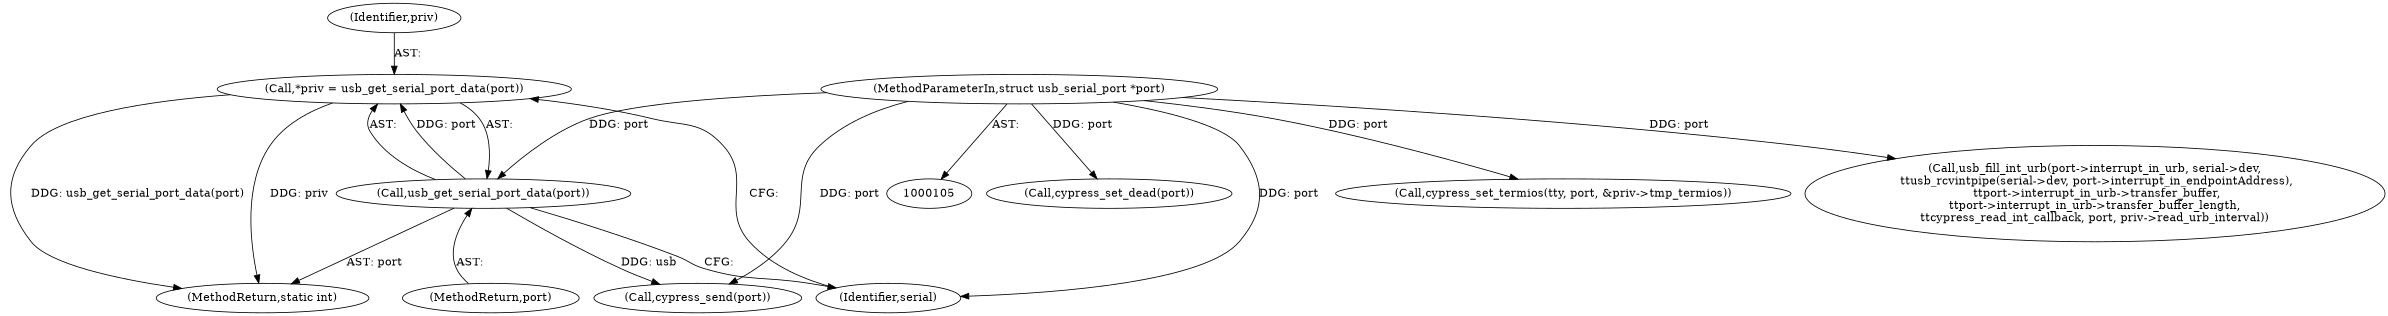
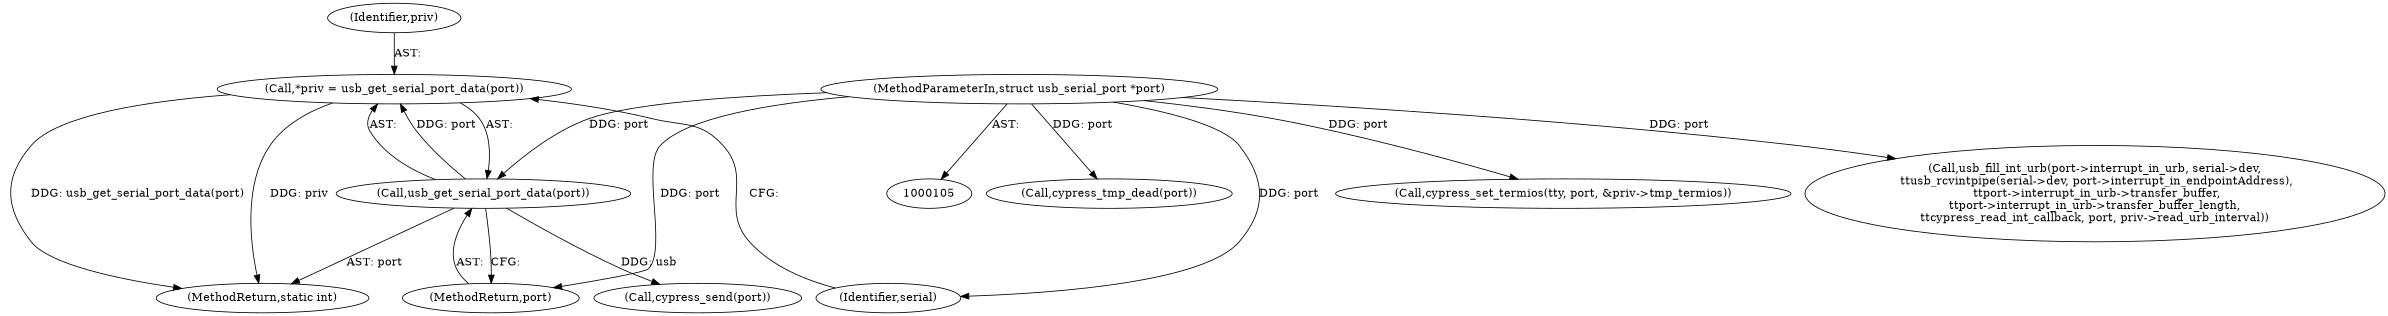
(803, 175) -> (656, 153)
(1109, 194) -> (1109, 194)
(677, 256) -> (490, 242)
